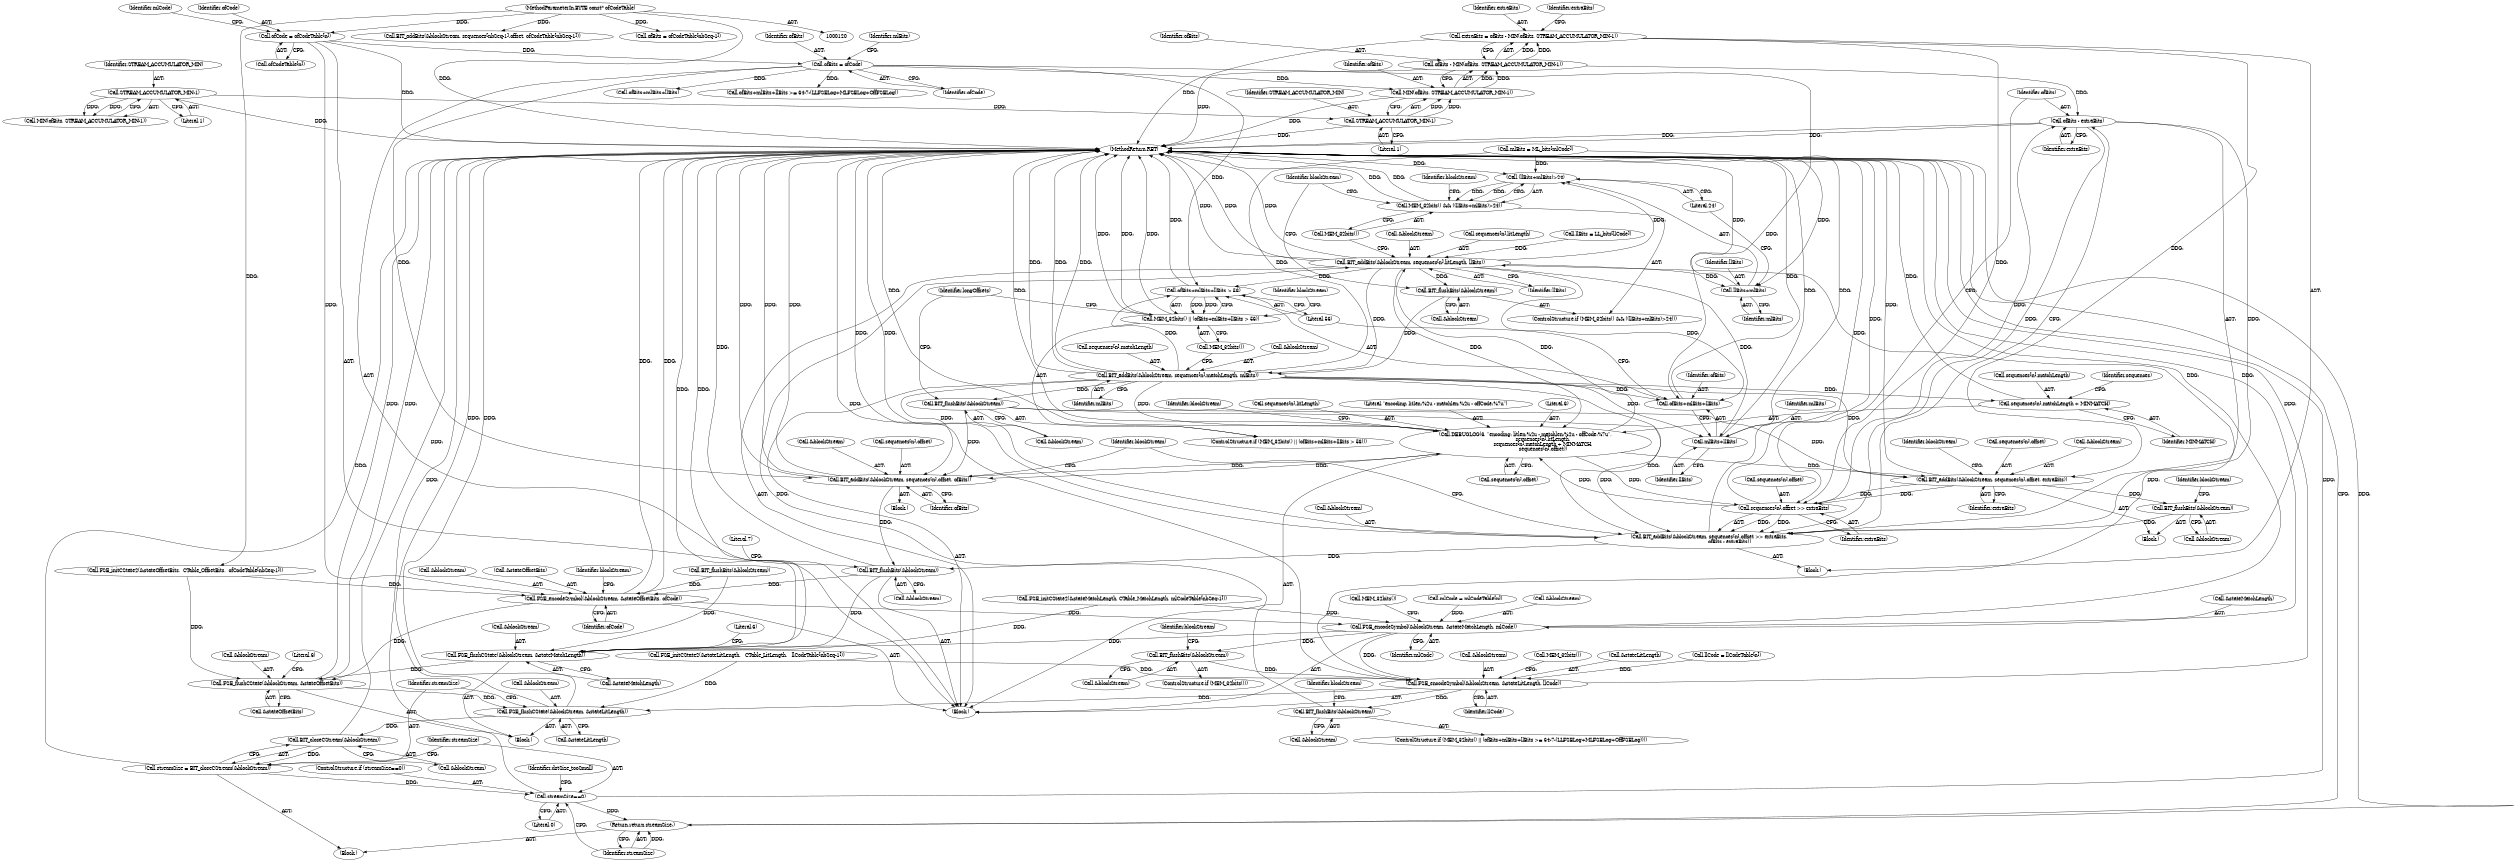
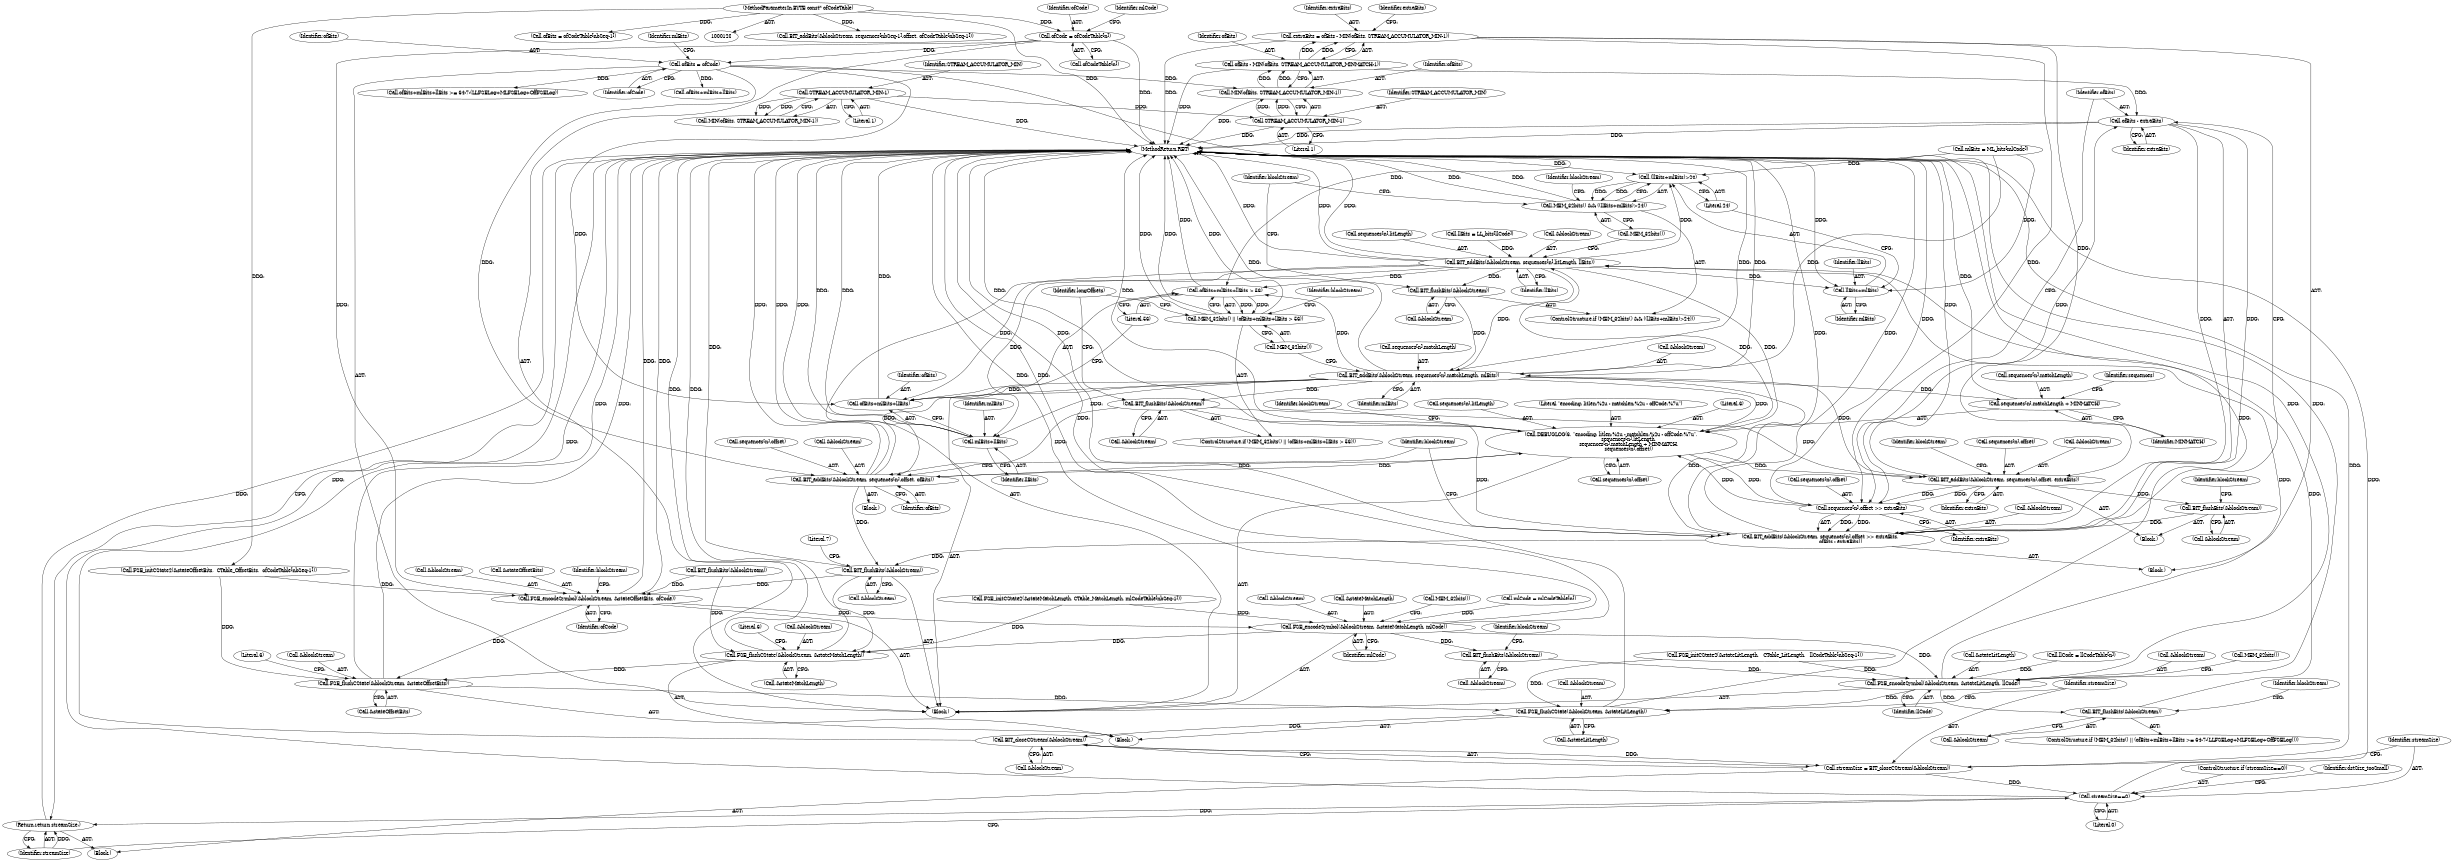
(1493, 65) -> (1301, 65)
(1541, 161) -> (1569, 156)
(1205, 684) -> none
